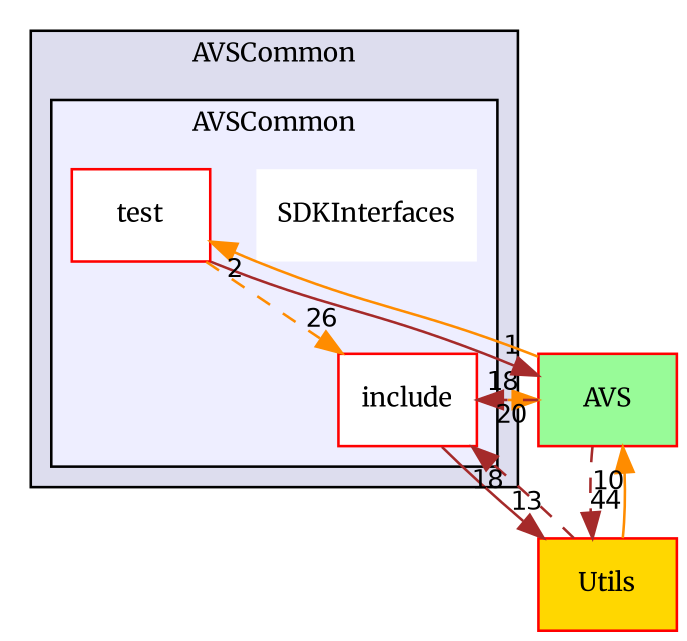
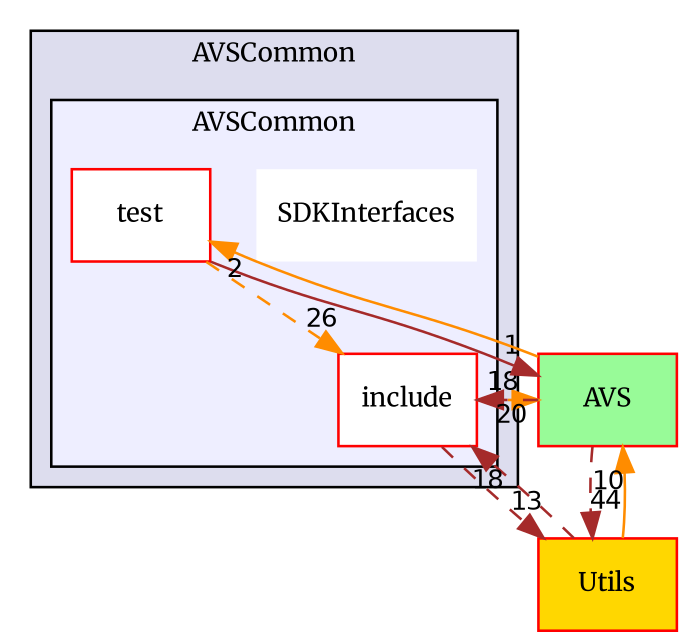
(503, 503) -> (503, 503)
